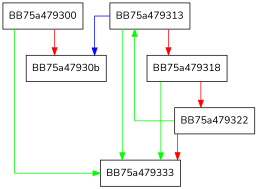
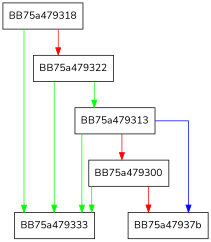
(168, 38) -> (122, 143)
(66, 68) -> (168, 226)
(178, 143) -> (54, 143)
